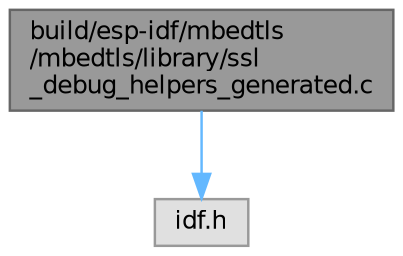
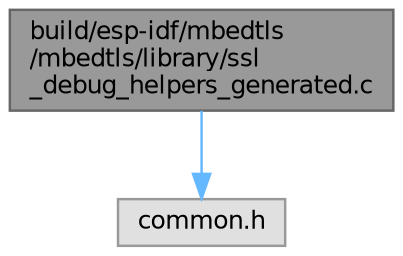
(202, 222) -> (202, 222)
